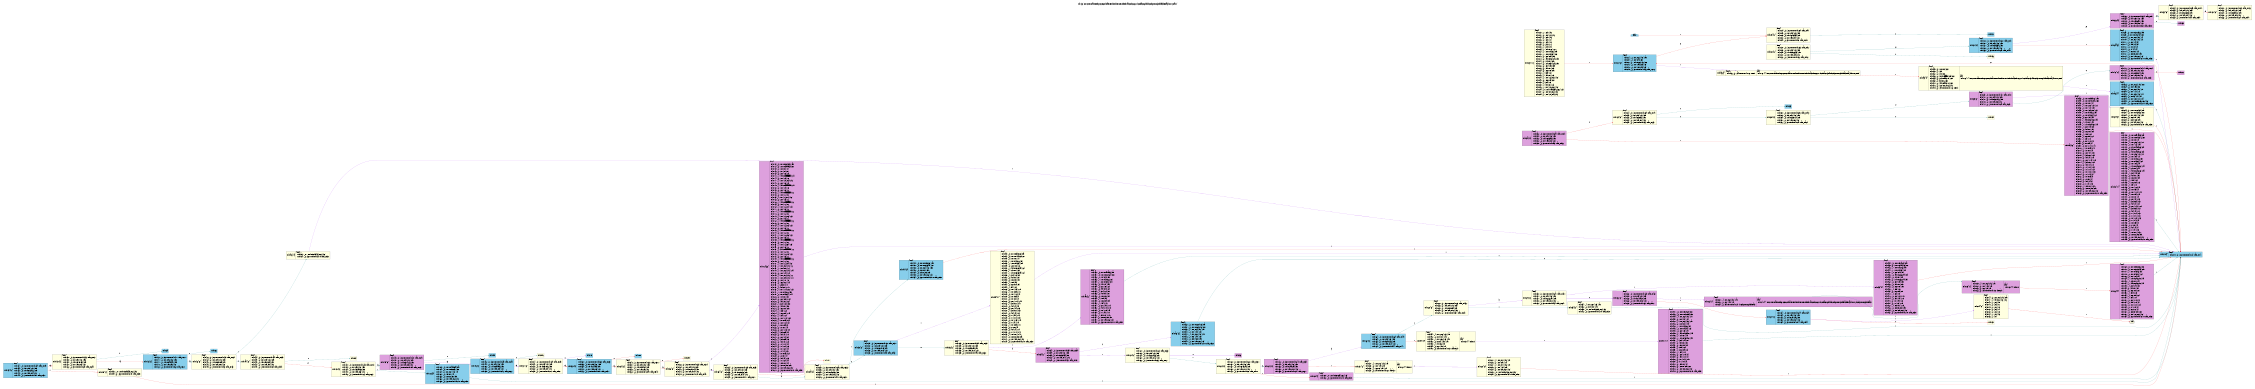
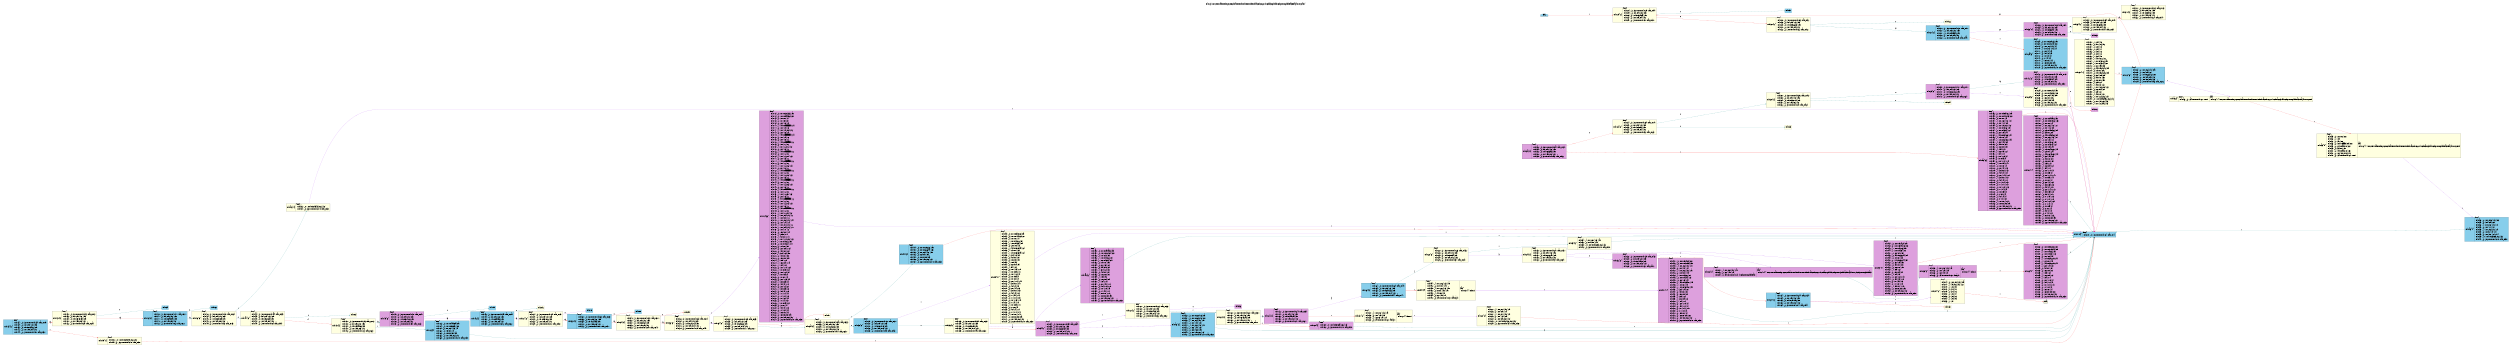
none -> (1711, 21)
(1788, 107) -> (1788, 127)
